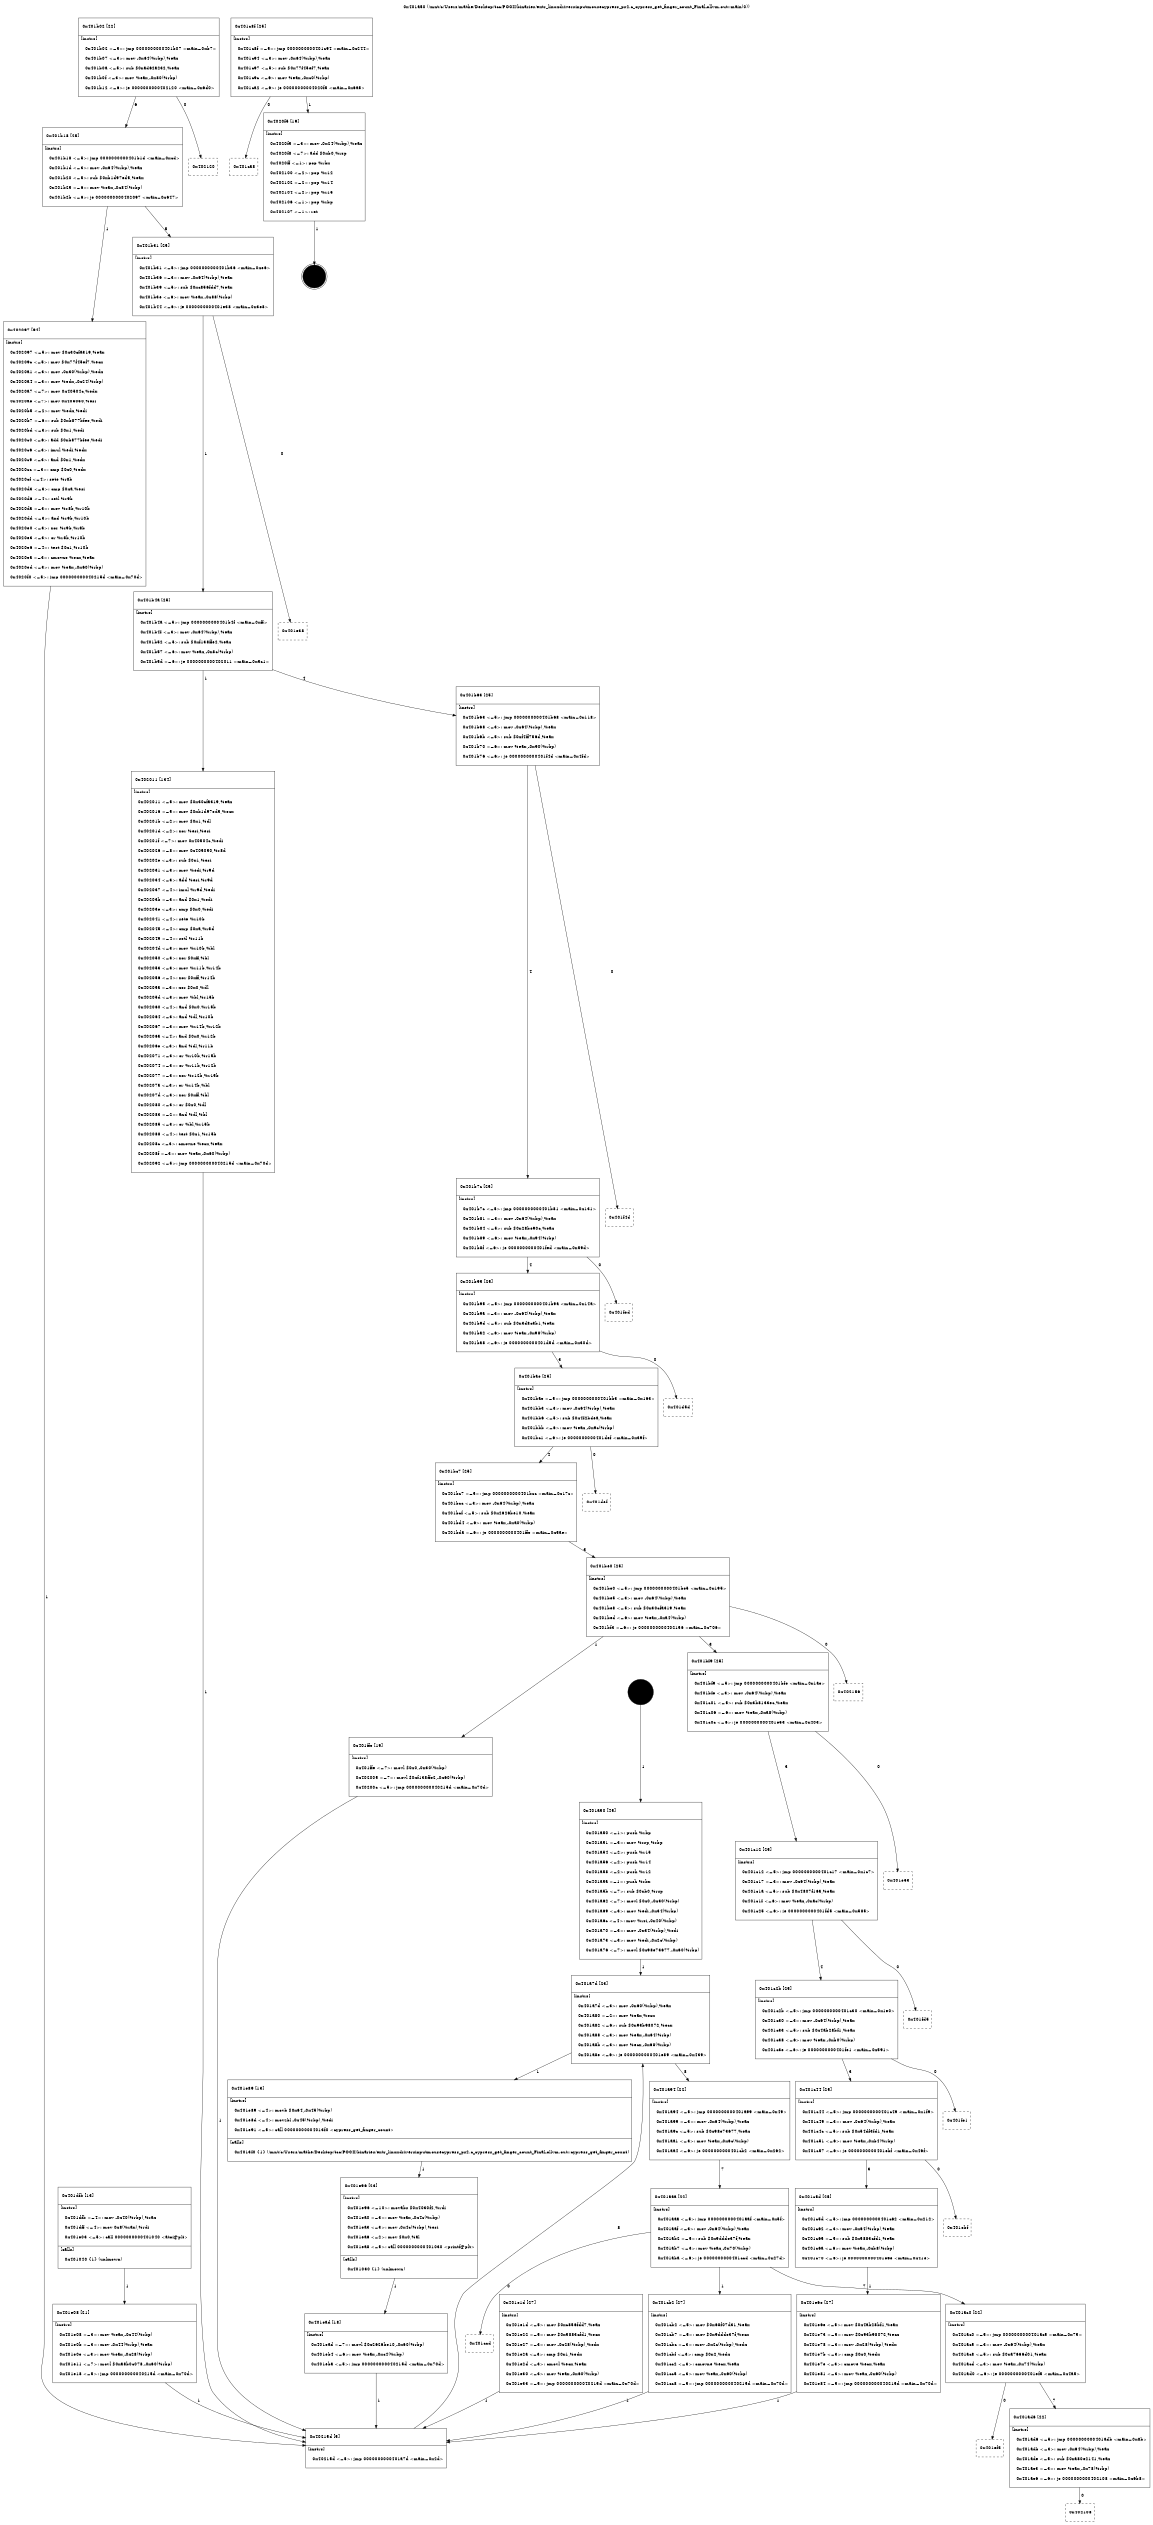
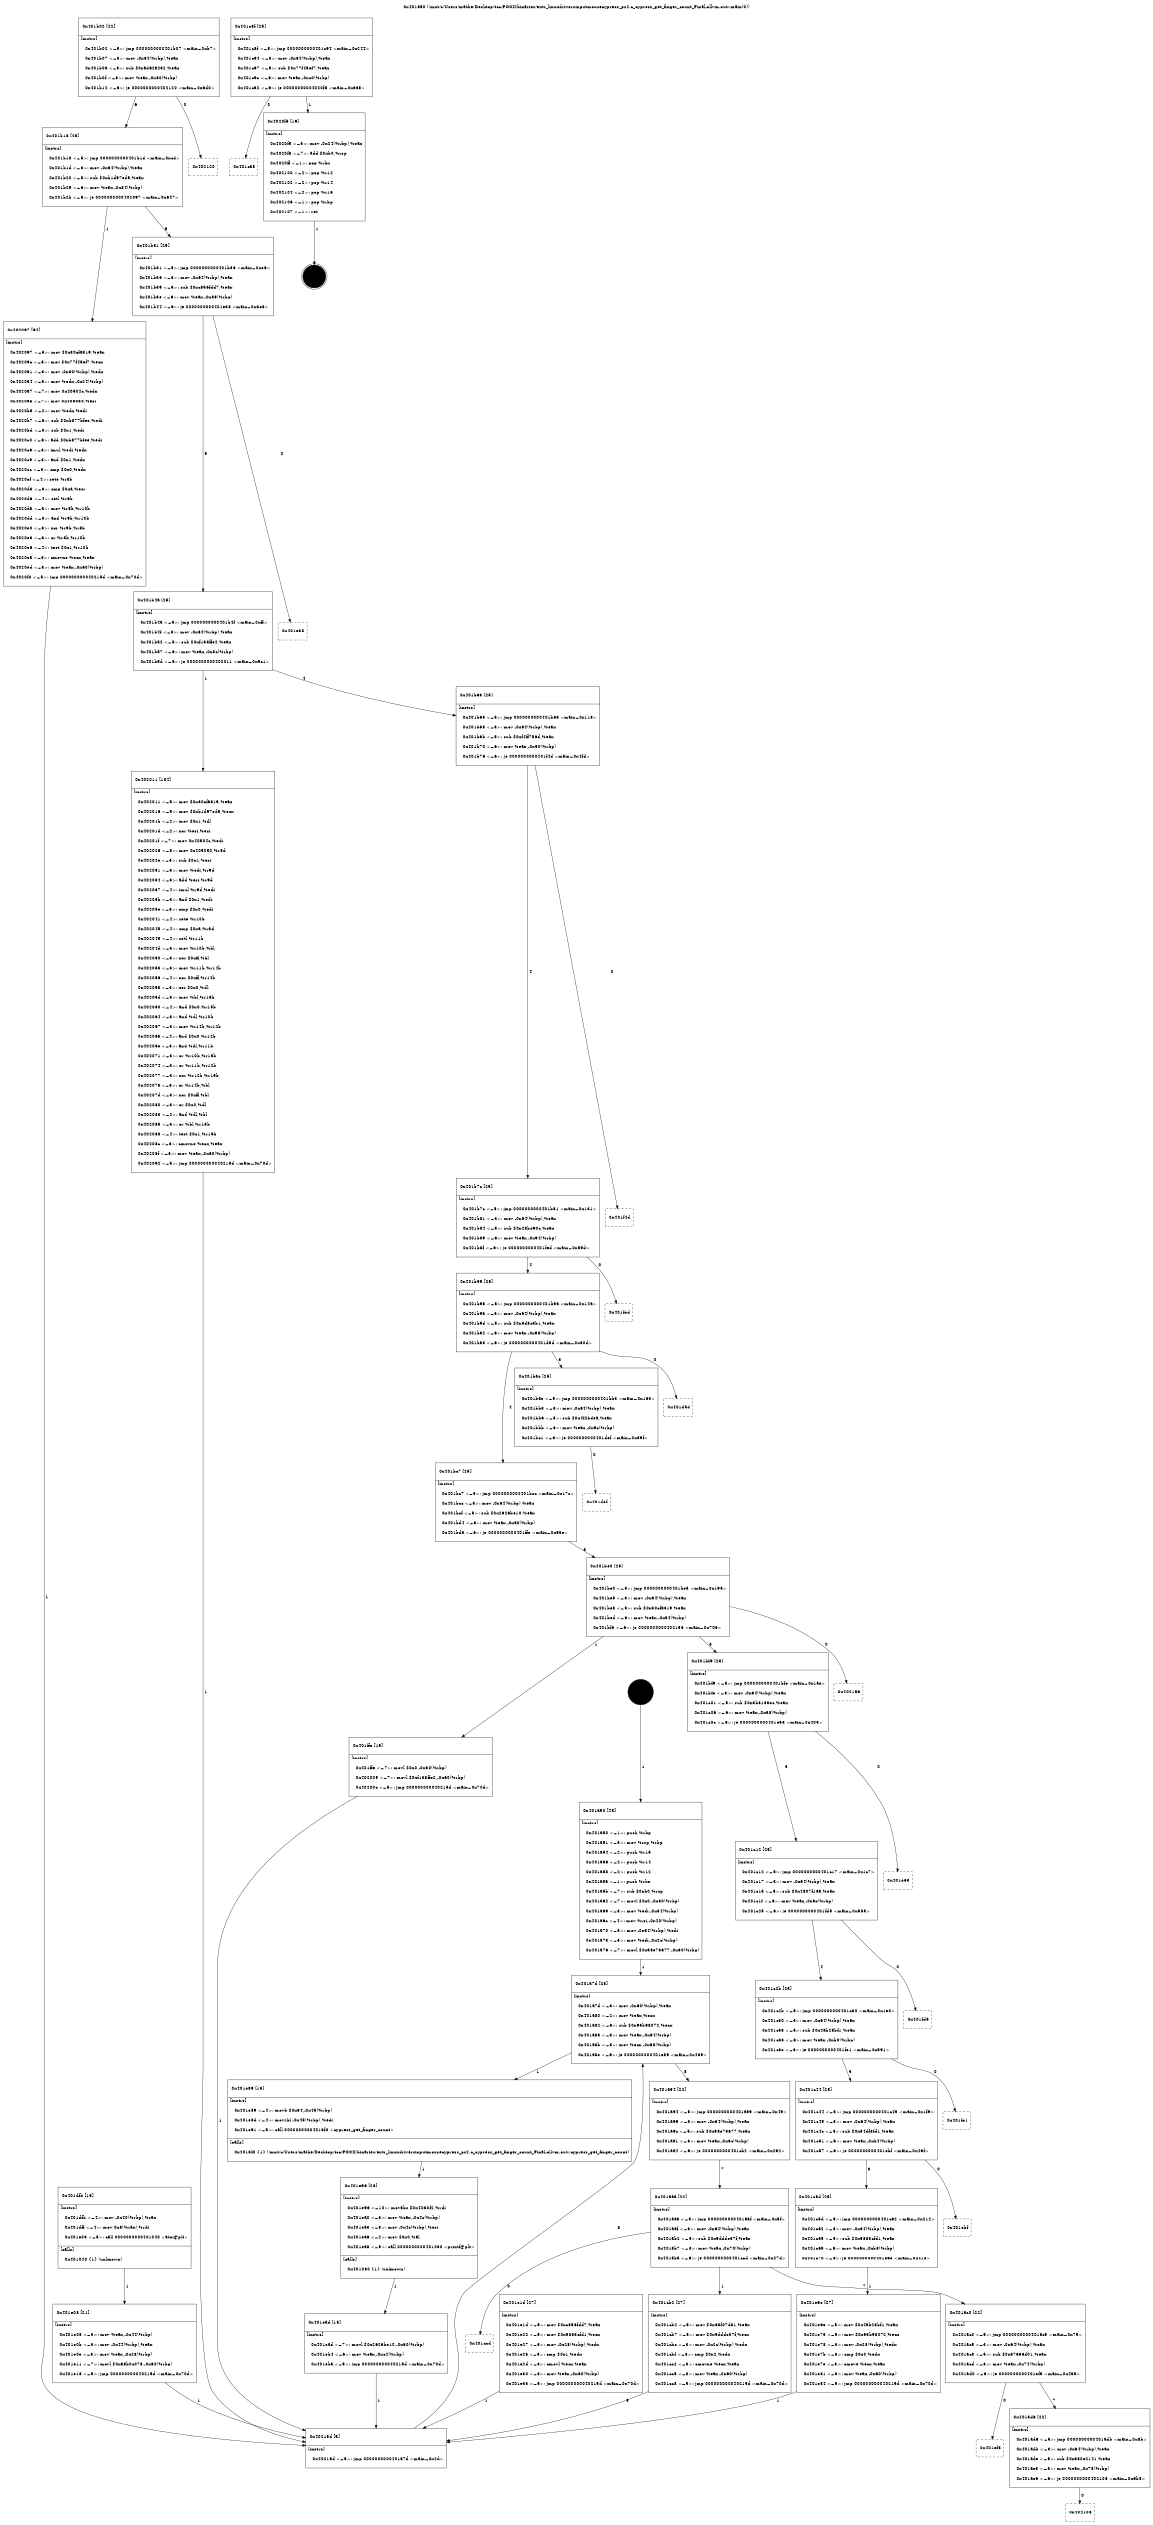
(205, 454) -> (205, 454)
(547, 1454) -> (503, 1405)
(627, 2401) -> (627, 2401)
